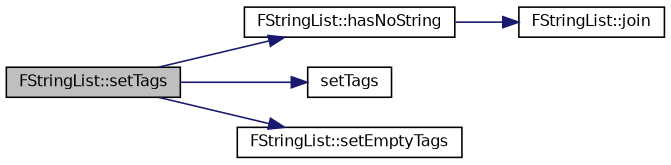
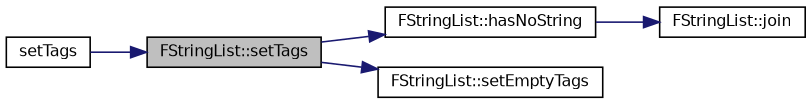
(236, 82) -> (110, 52)
